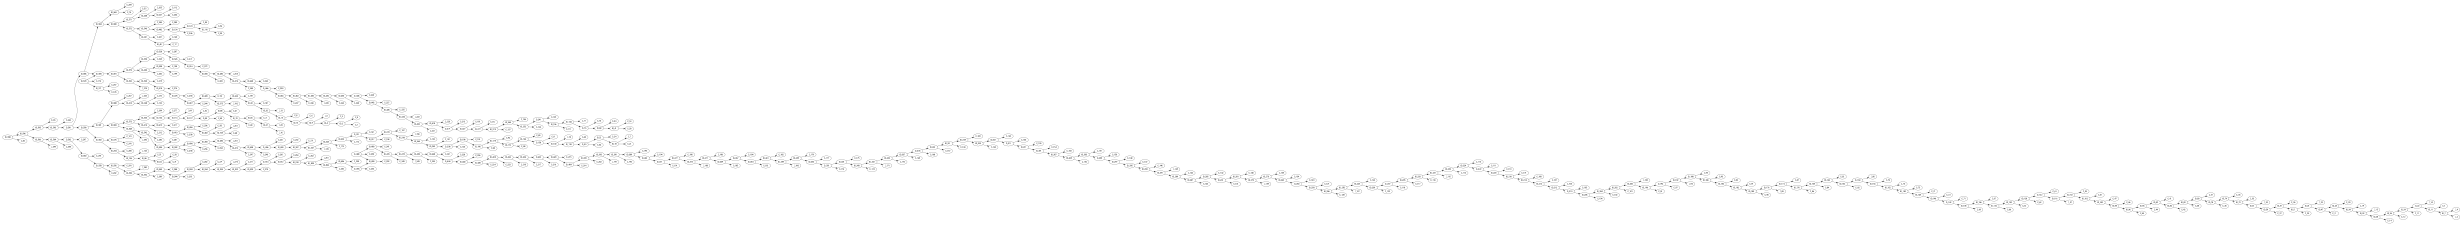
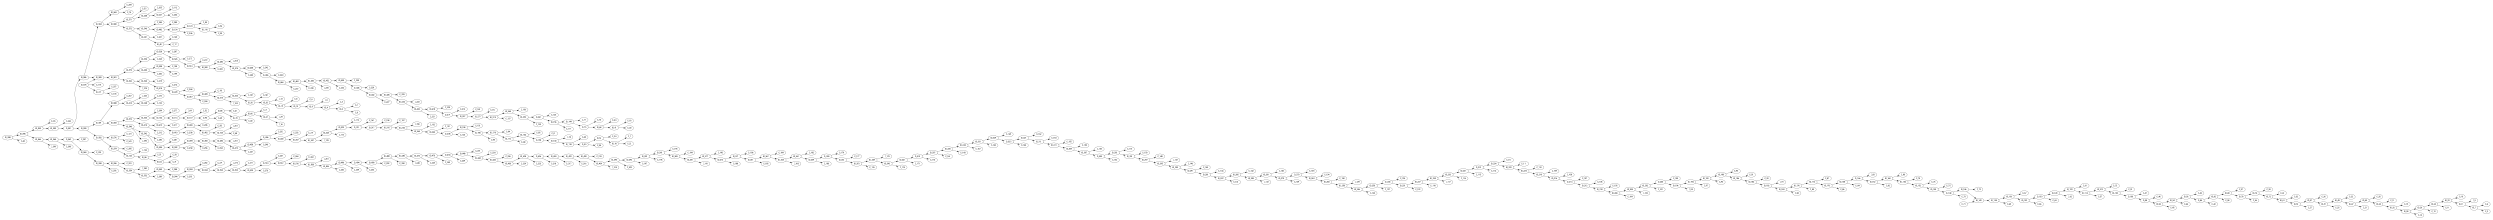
(363, 158) -> (379, 160)
(1956, 201) -> (1970, 203)
